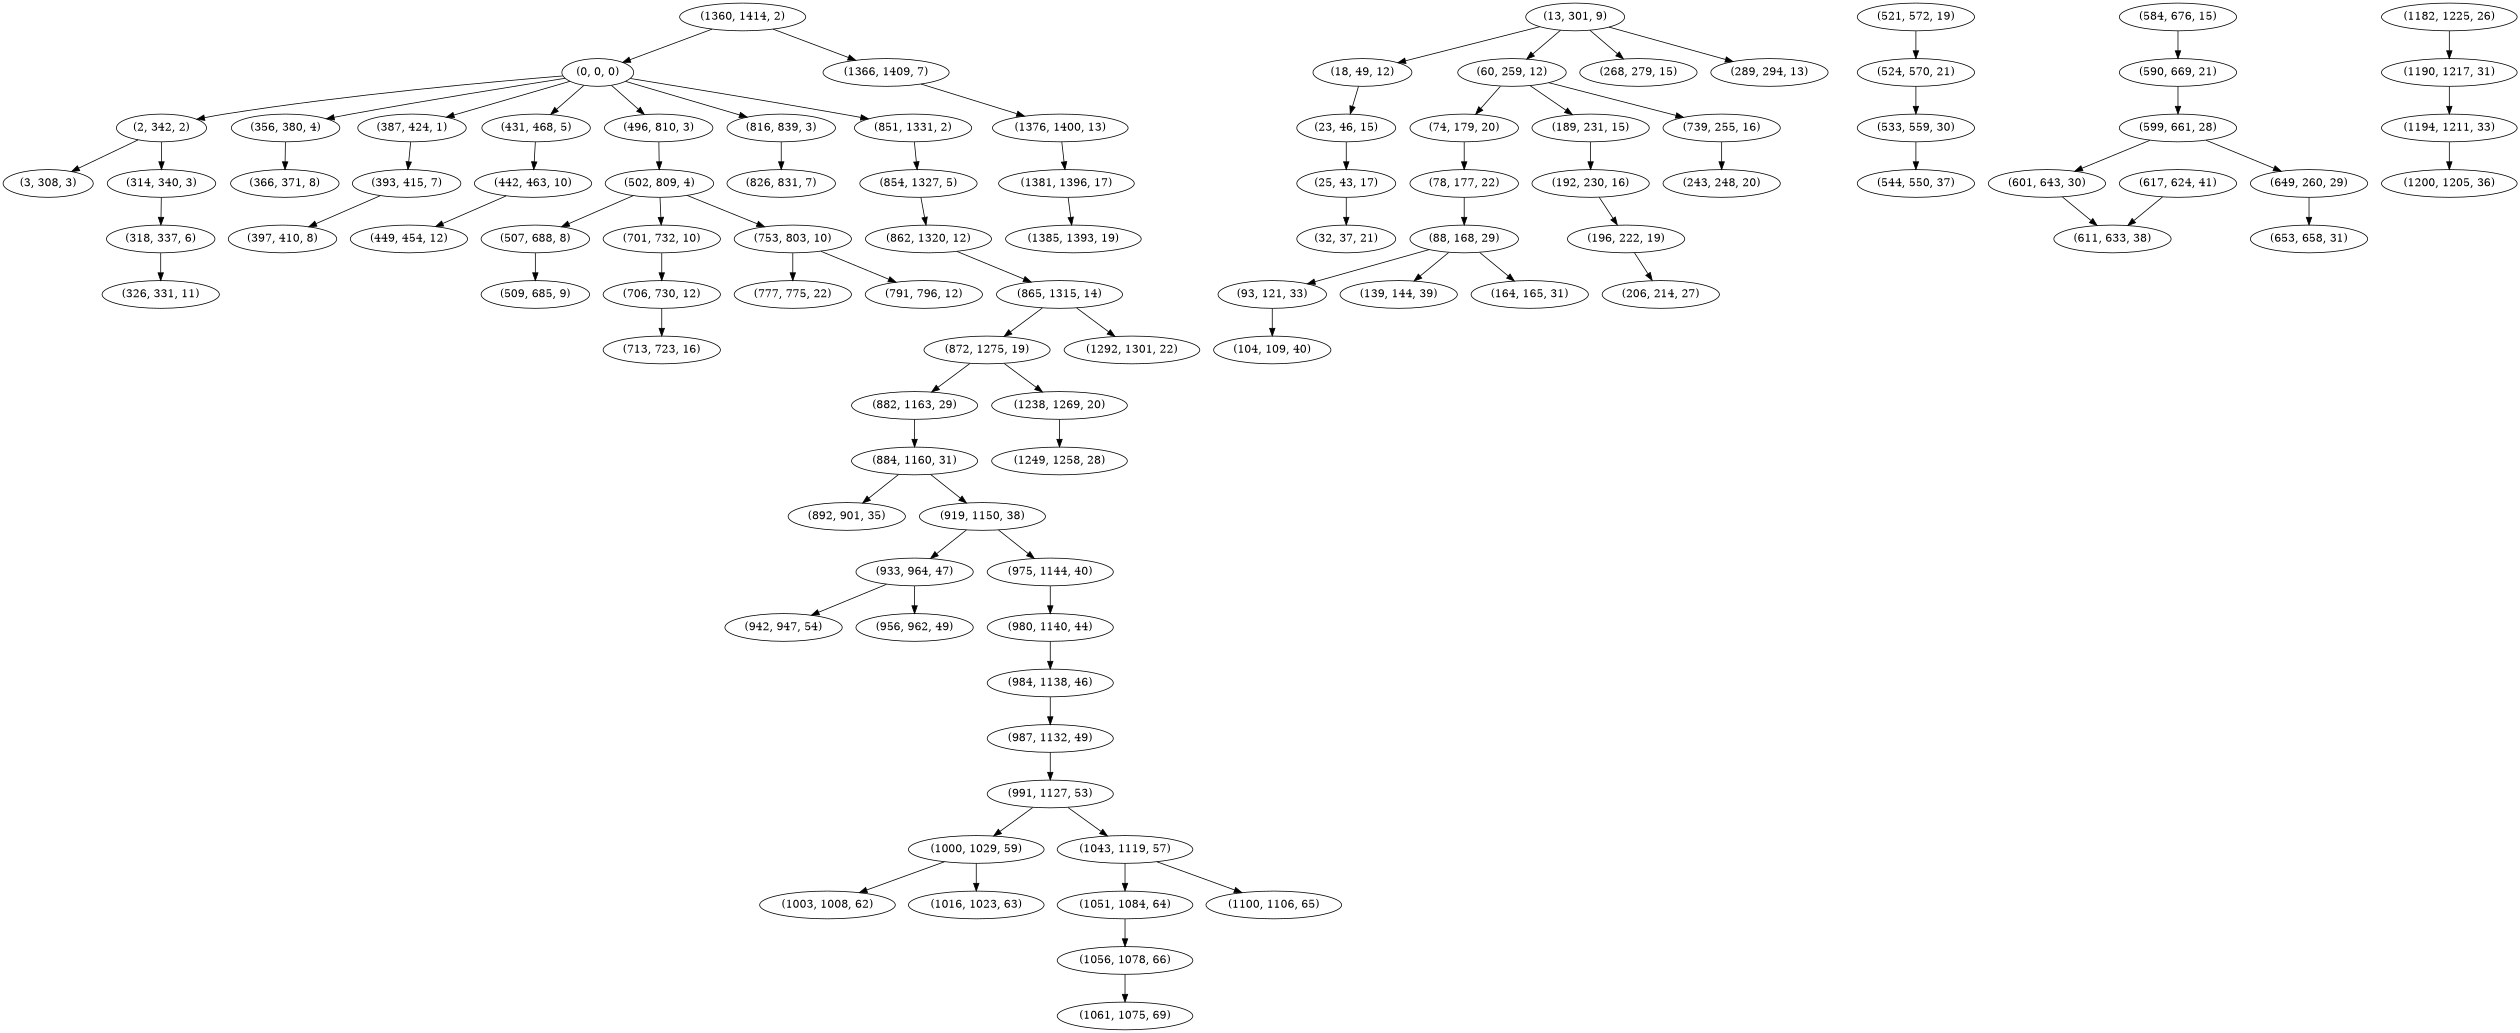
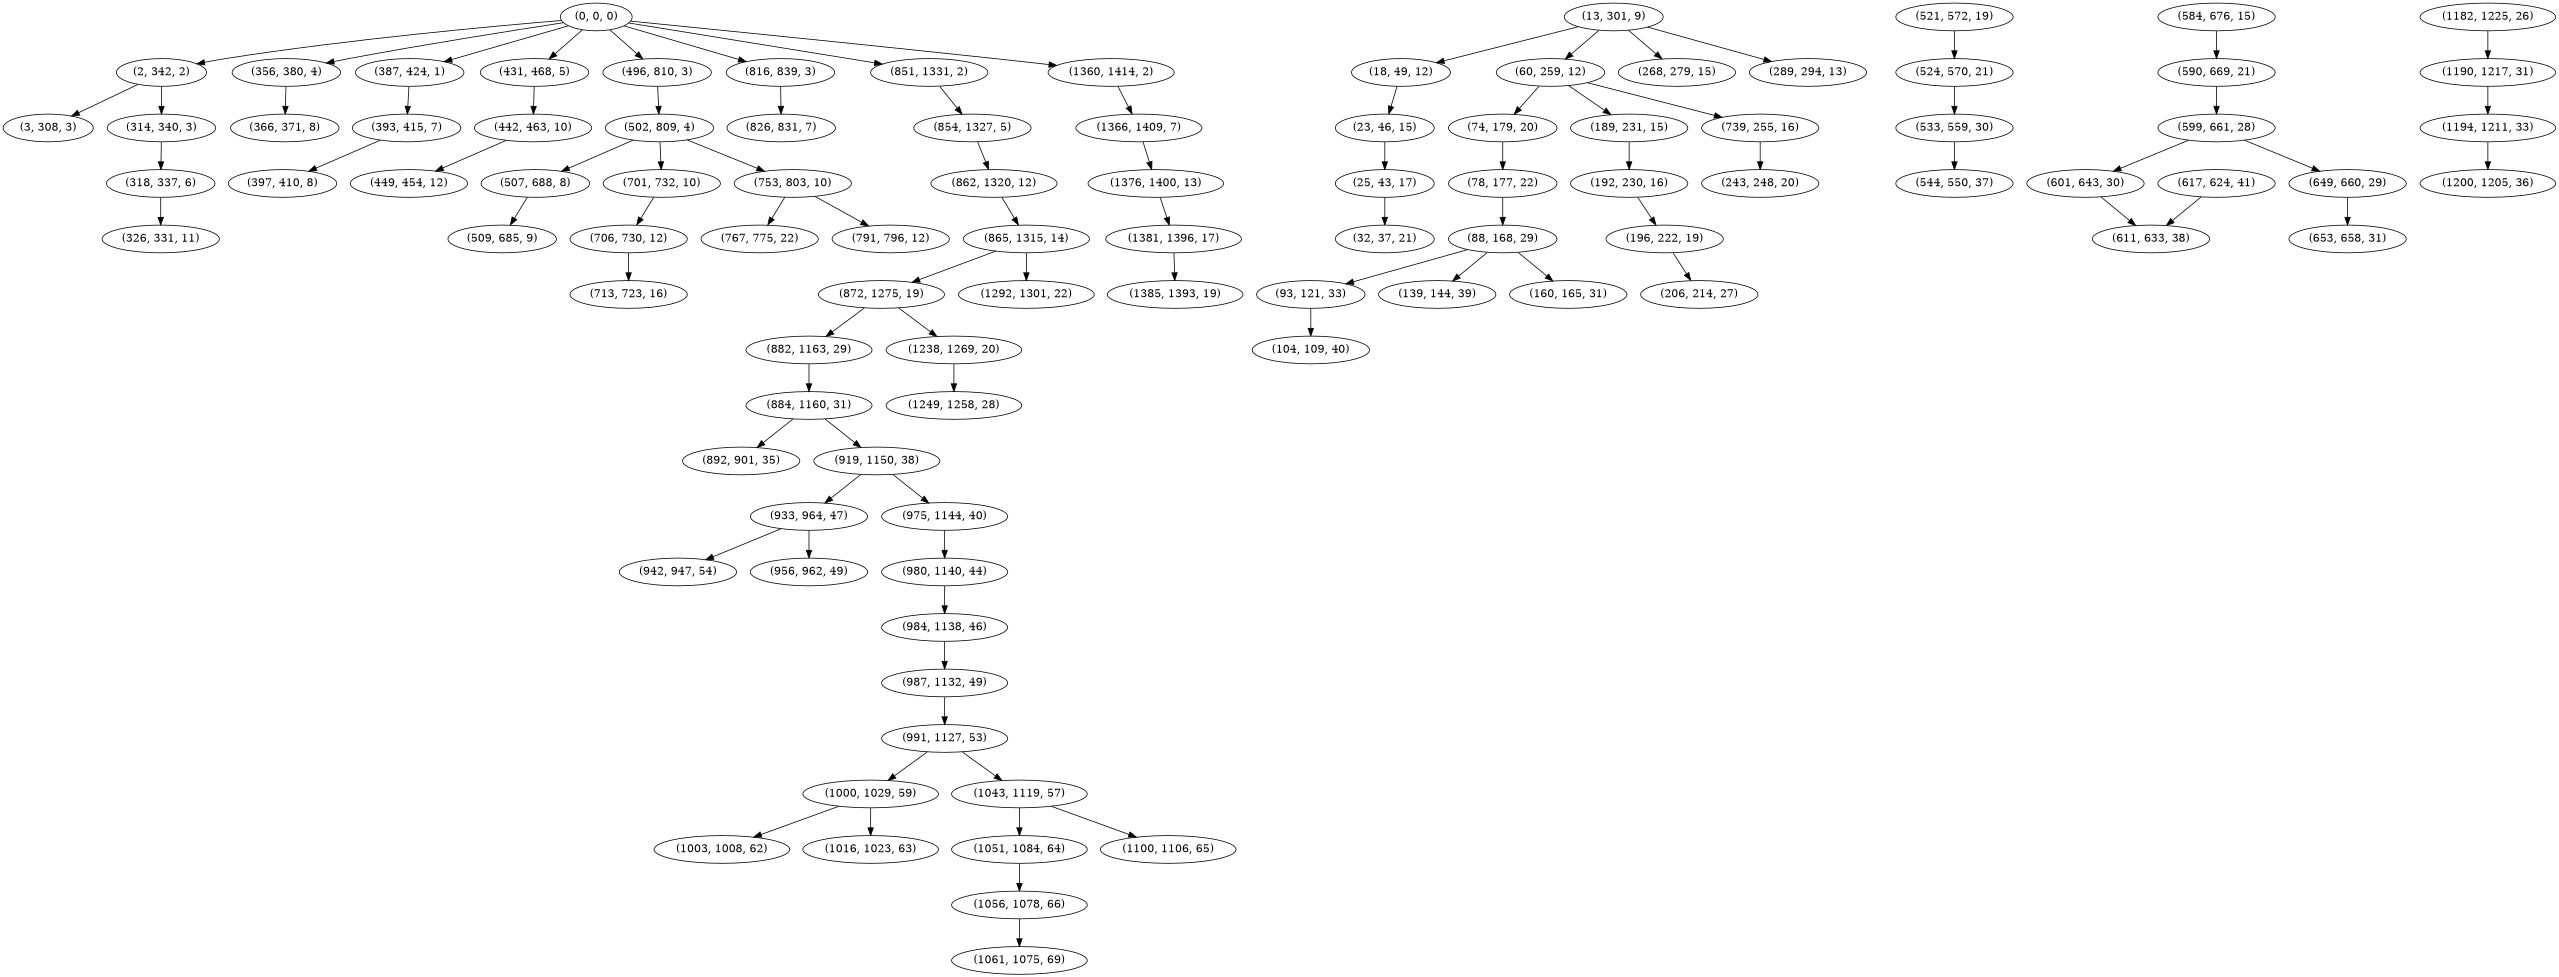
(671, 44) -> (840, 42)
(2309, 183) -> (2348, 183)
(793, 294) -> (760, 239)
(1530, 294) -> (1568, 294)
